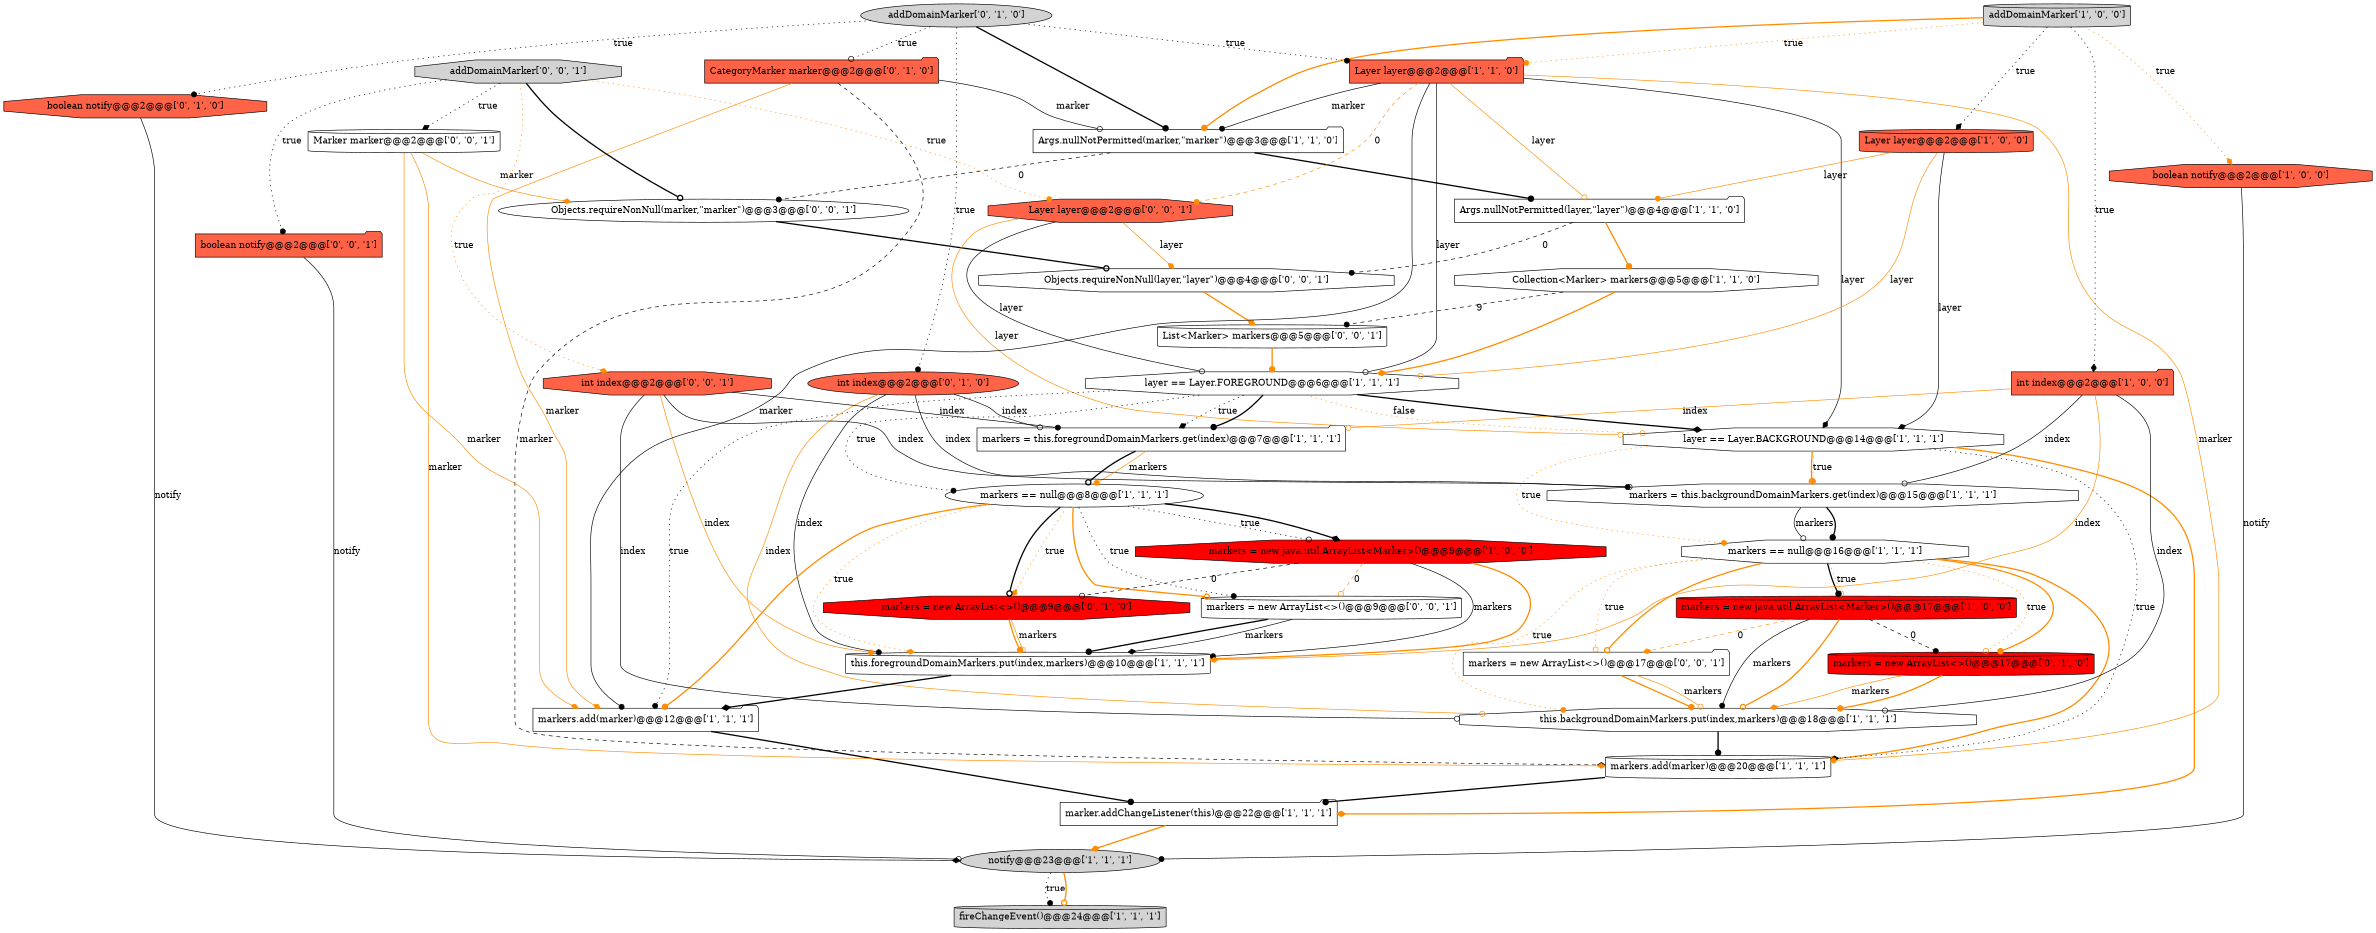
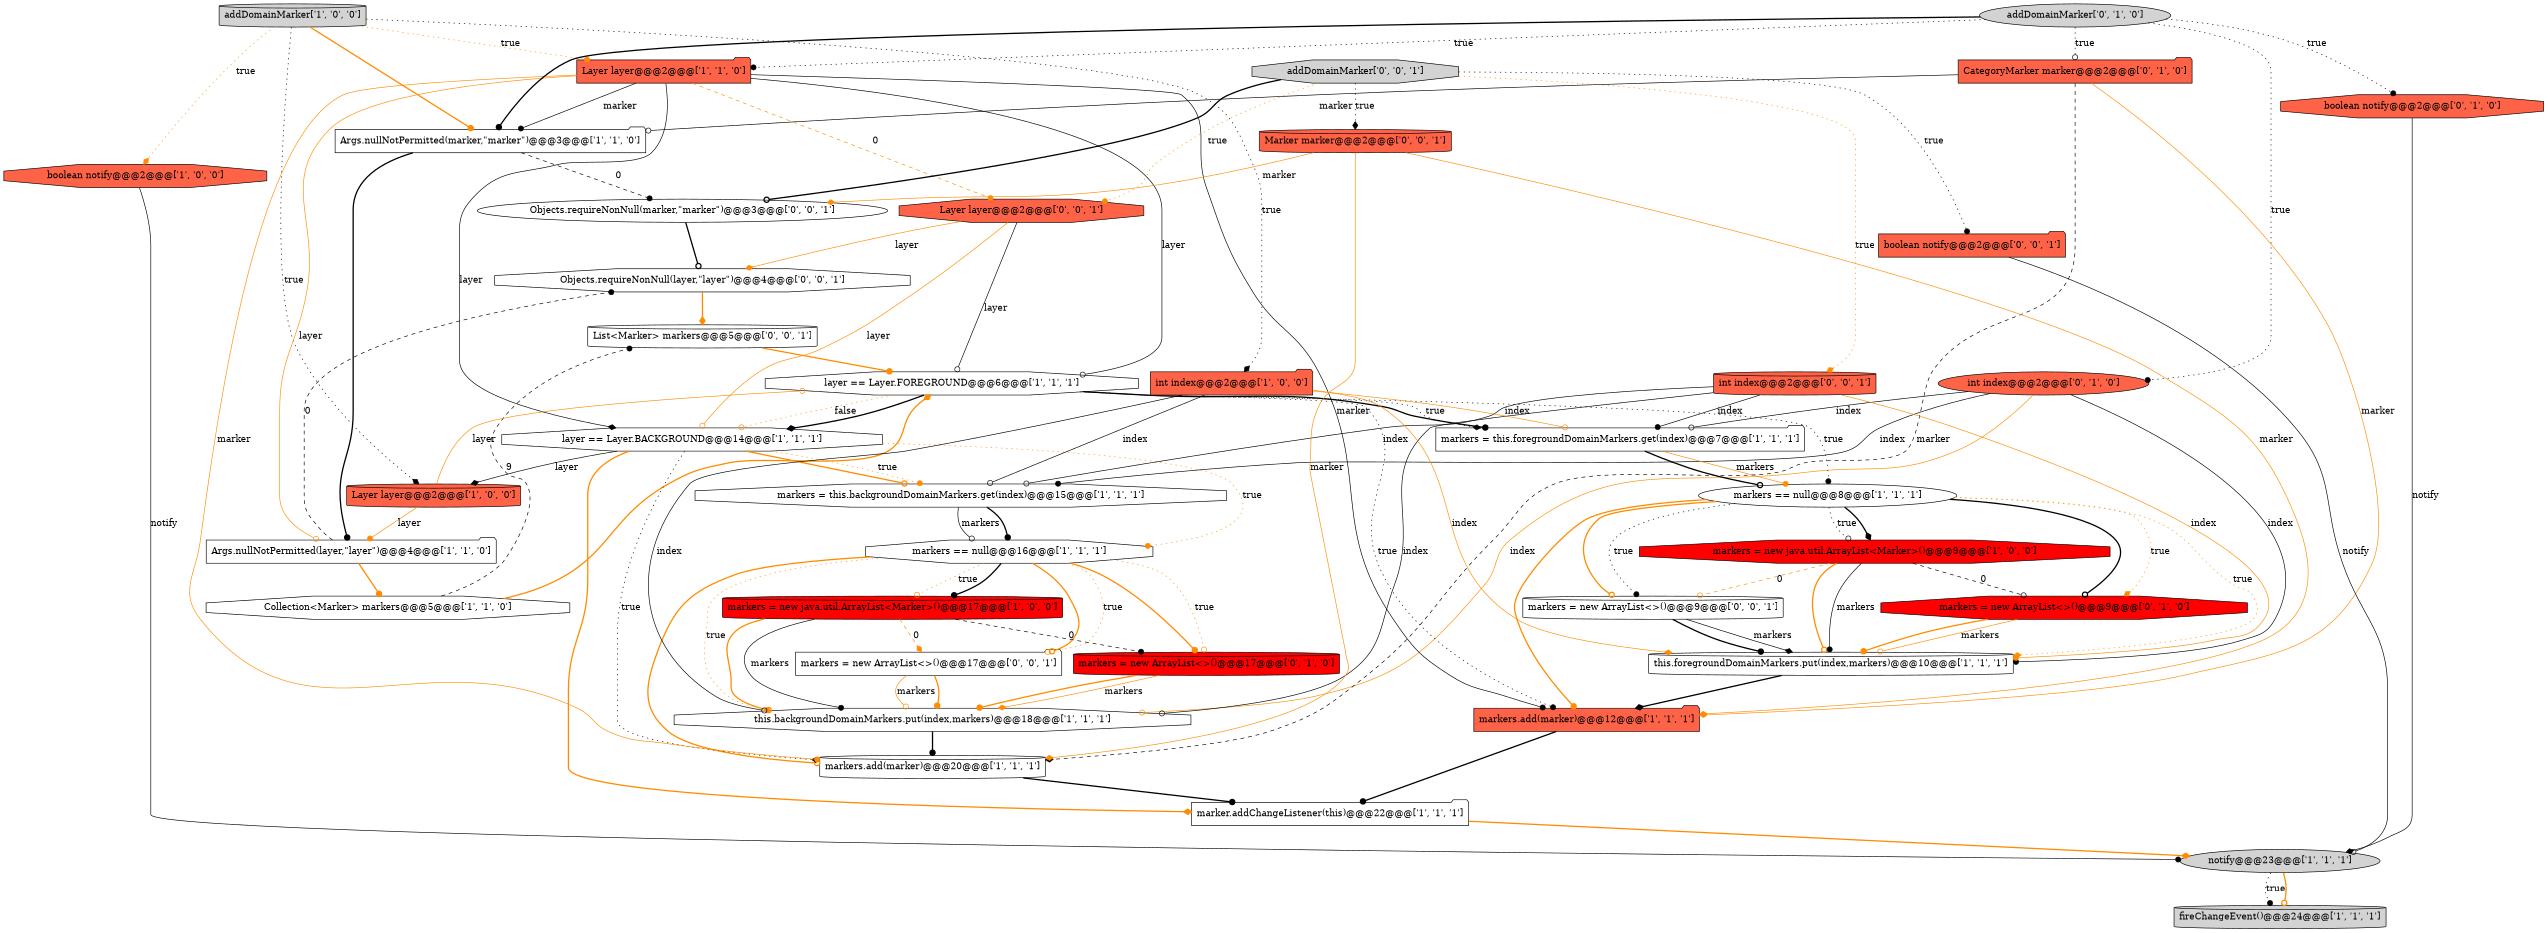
(404, 141) -> (1355, 141)
(1938, 296) -> (547, 464)
(657, 383) -> (1795, 383)
(646, 720) -> (1587, 720)
